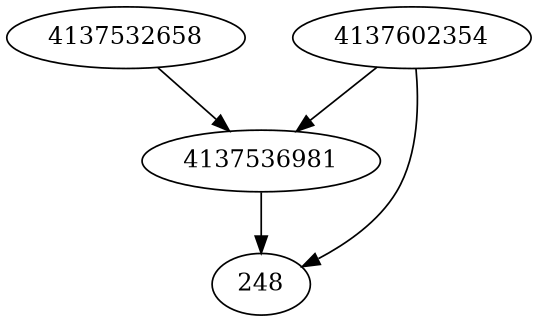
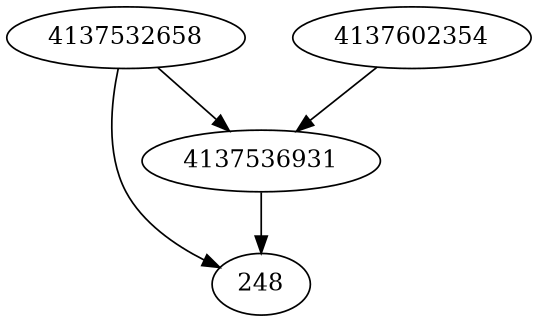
(261, 161) -> (261, 161)
(402, 182) -> (122, 183)
